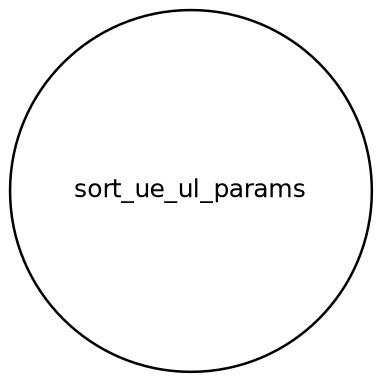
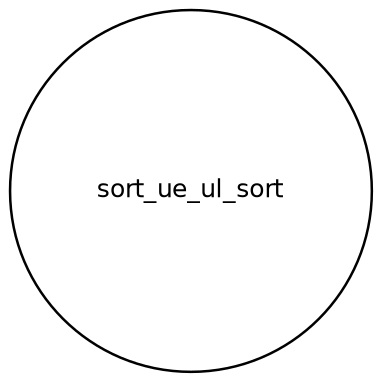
(191, 191) -> (191, 191)
